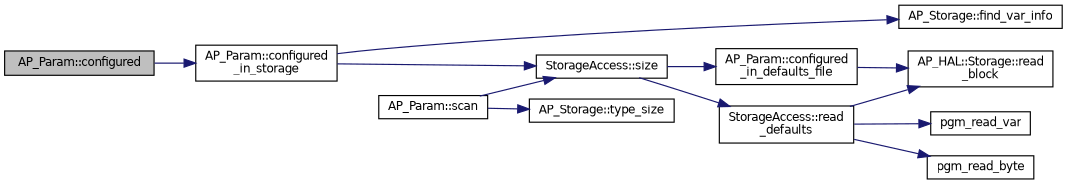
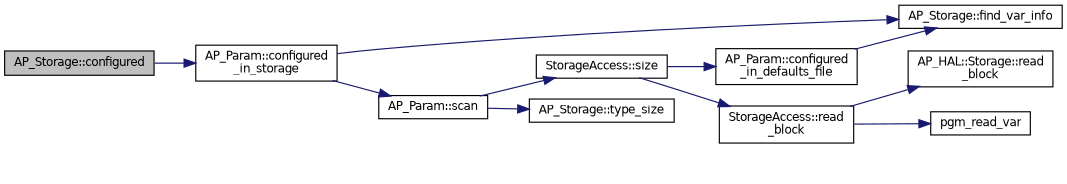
(79, 63) -> (79, 63)
(431, 65) -> (356, 87)
(877, 68) -> (890, 40)
(787, 125) -> (787, 125)
(981, 167) -> none
